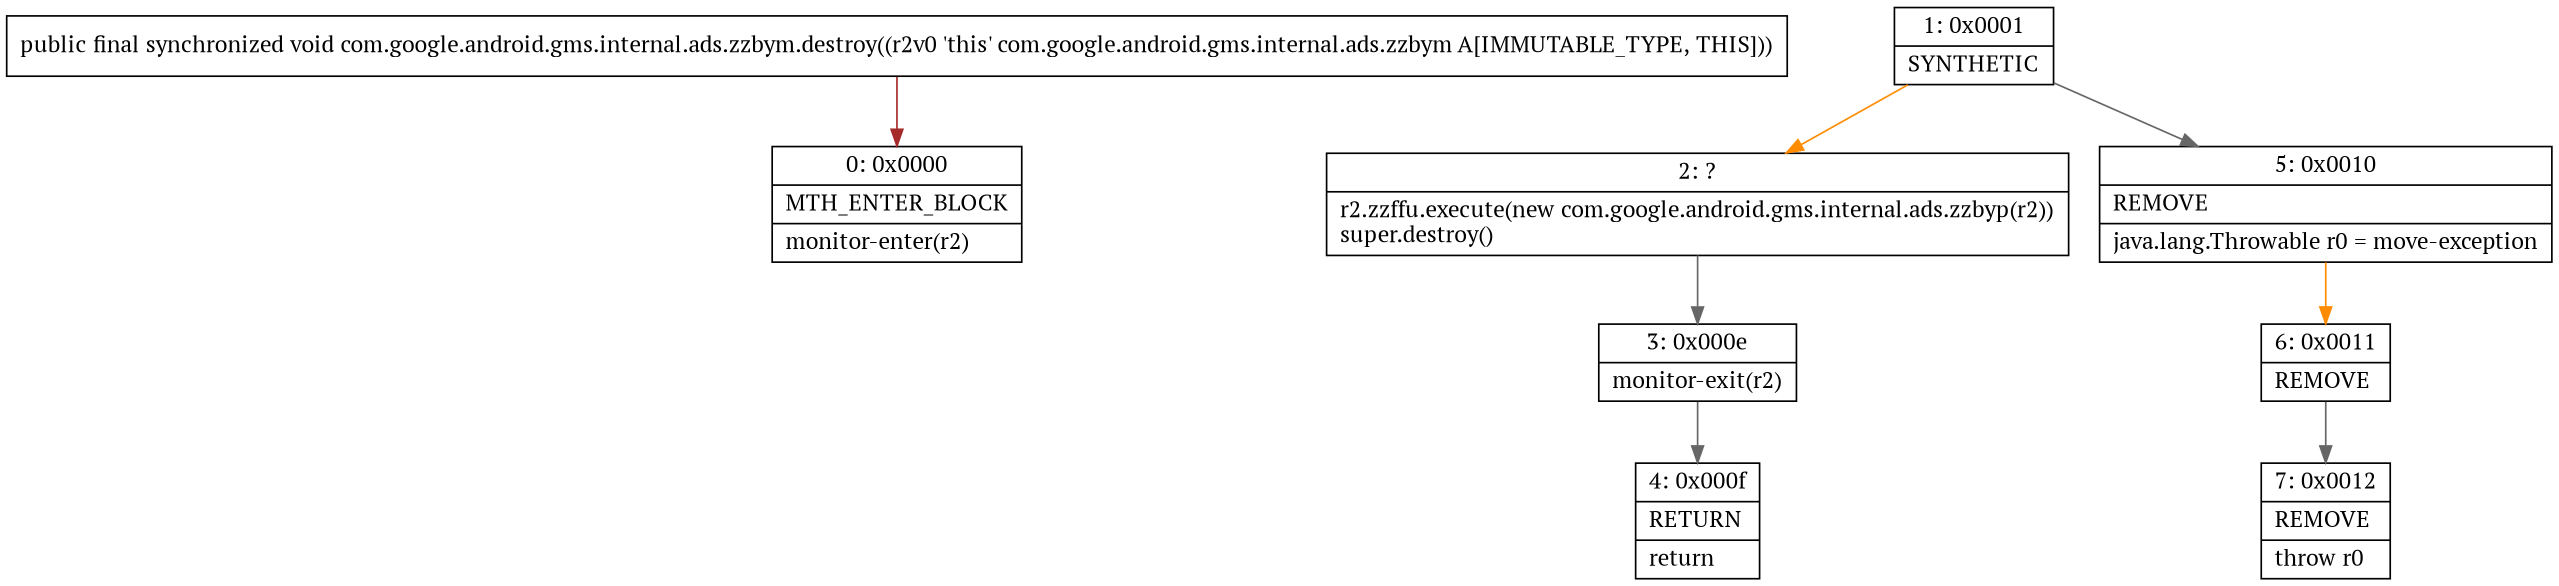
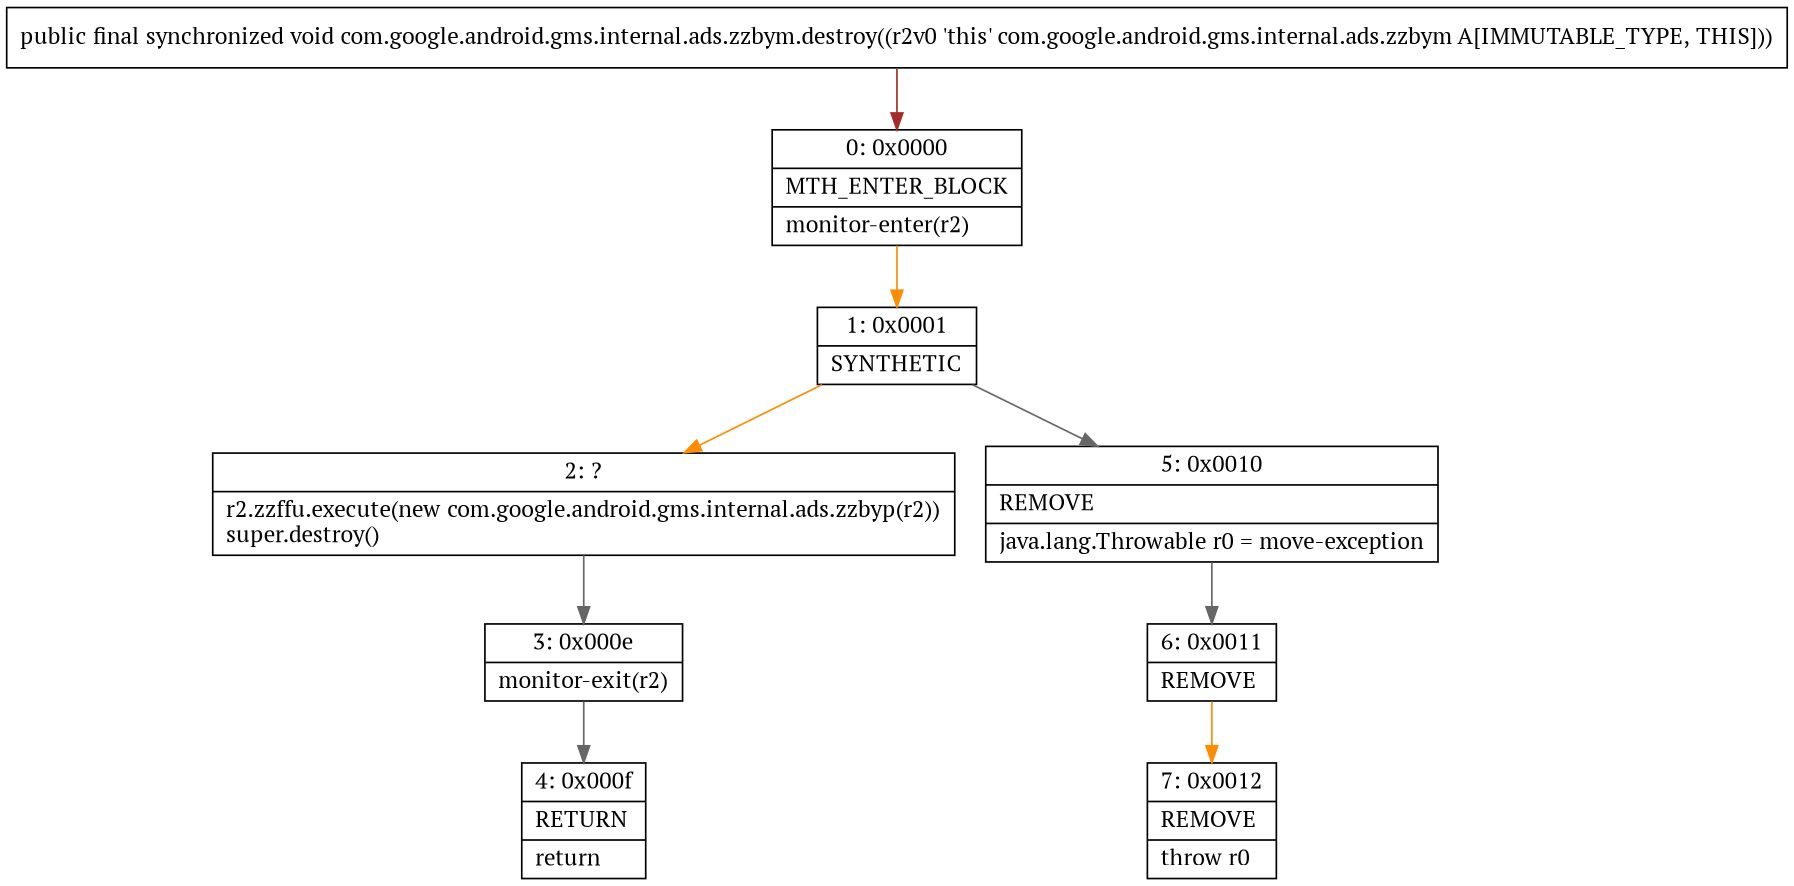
none -> (897, 268)
(2326, 285) -> (1212, 584)
(2326, 424) -> (1212, 724)
